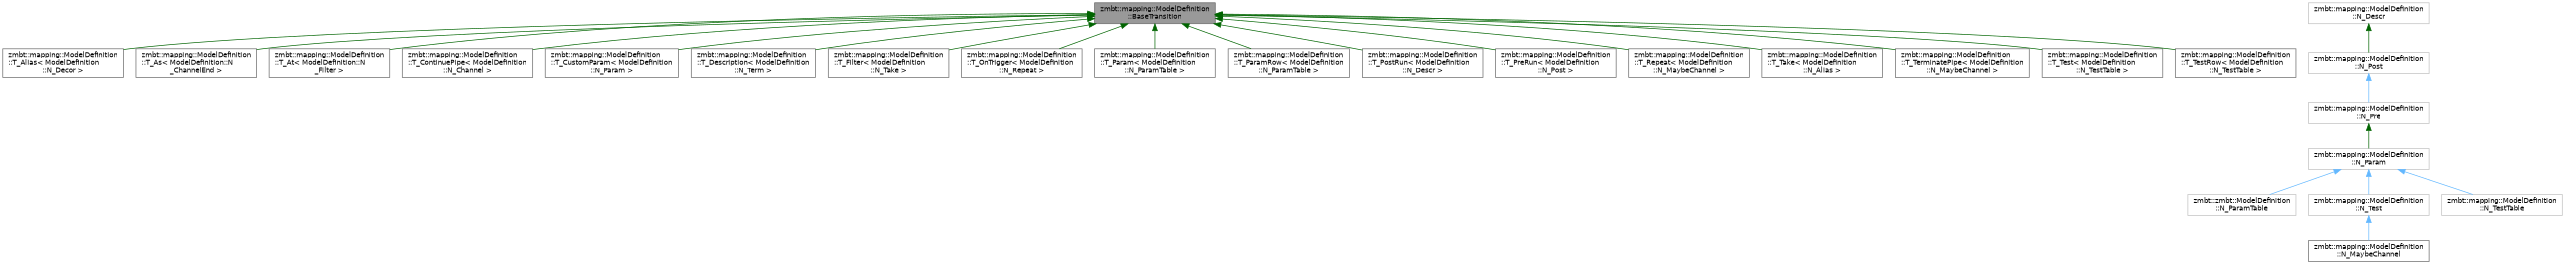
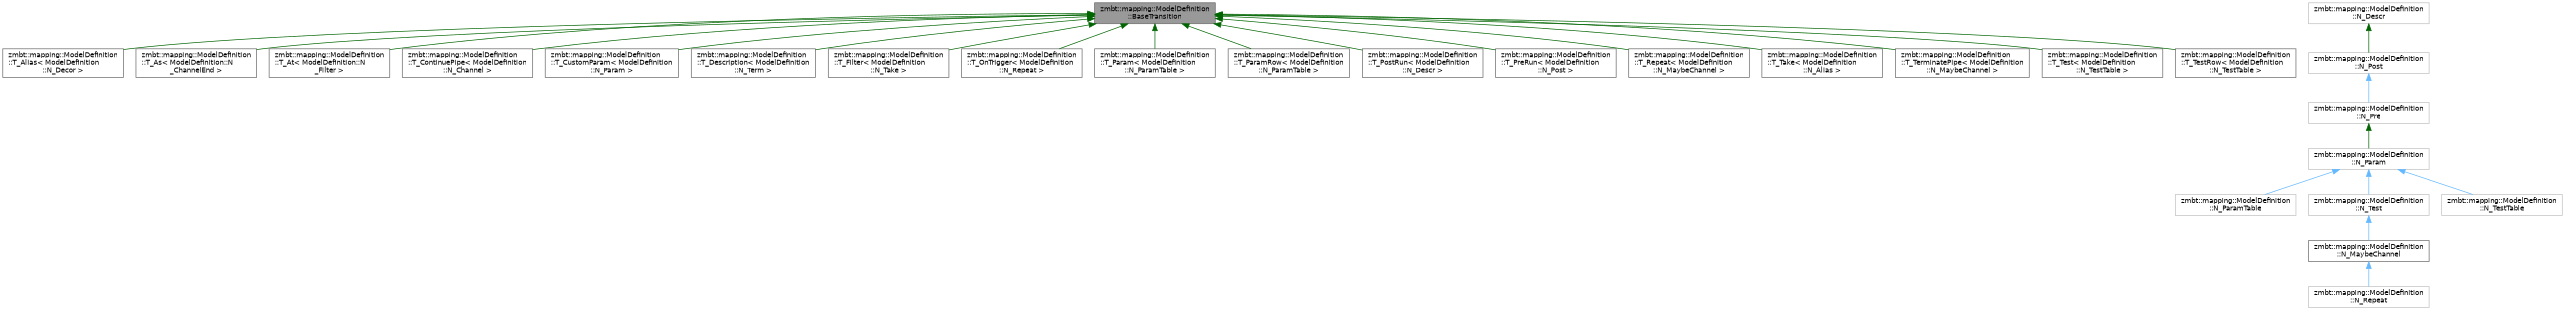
(2242, 205) -> (2236, 205)
none -> (2369, 297)
